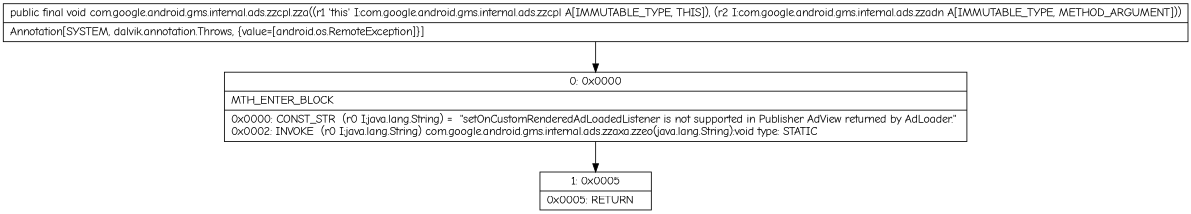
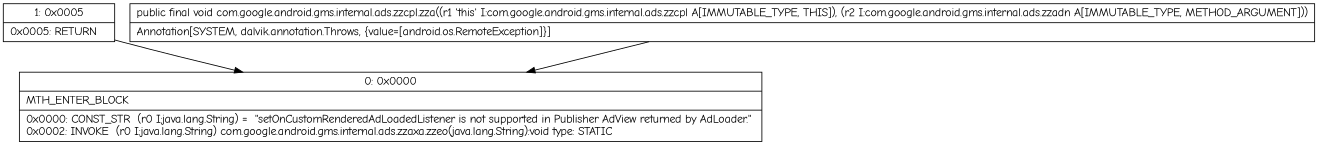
(596, 153) -> (175, 55)
